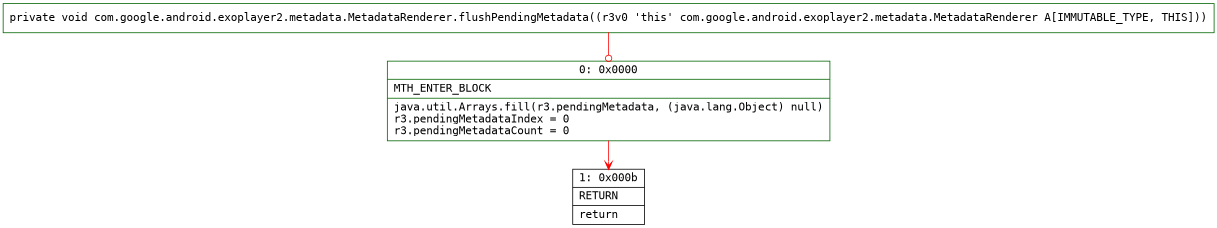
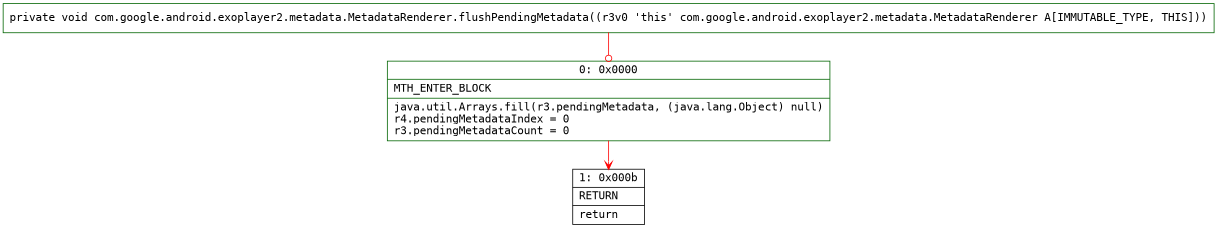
(482, 119) -> (482, 119)
